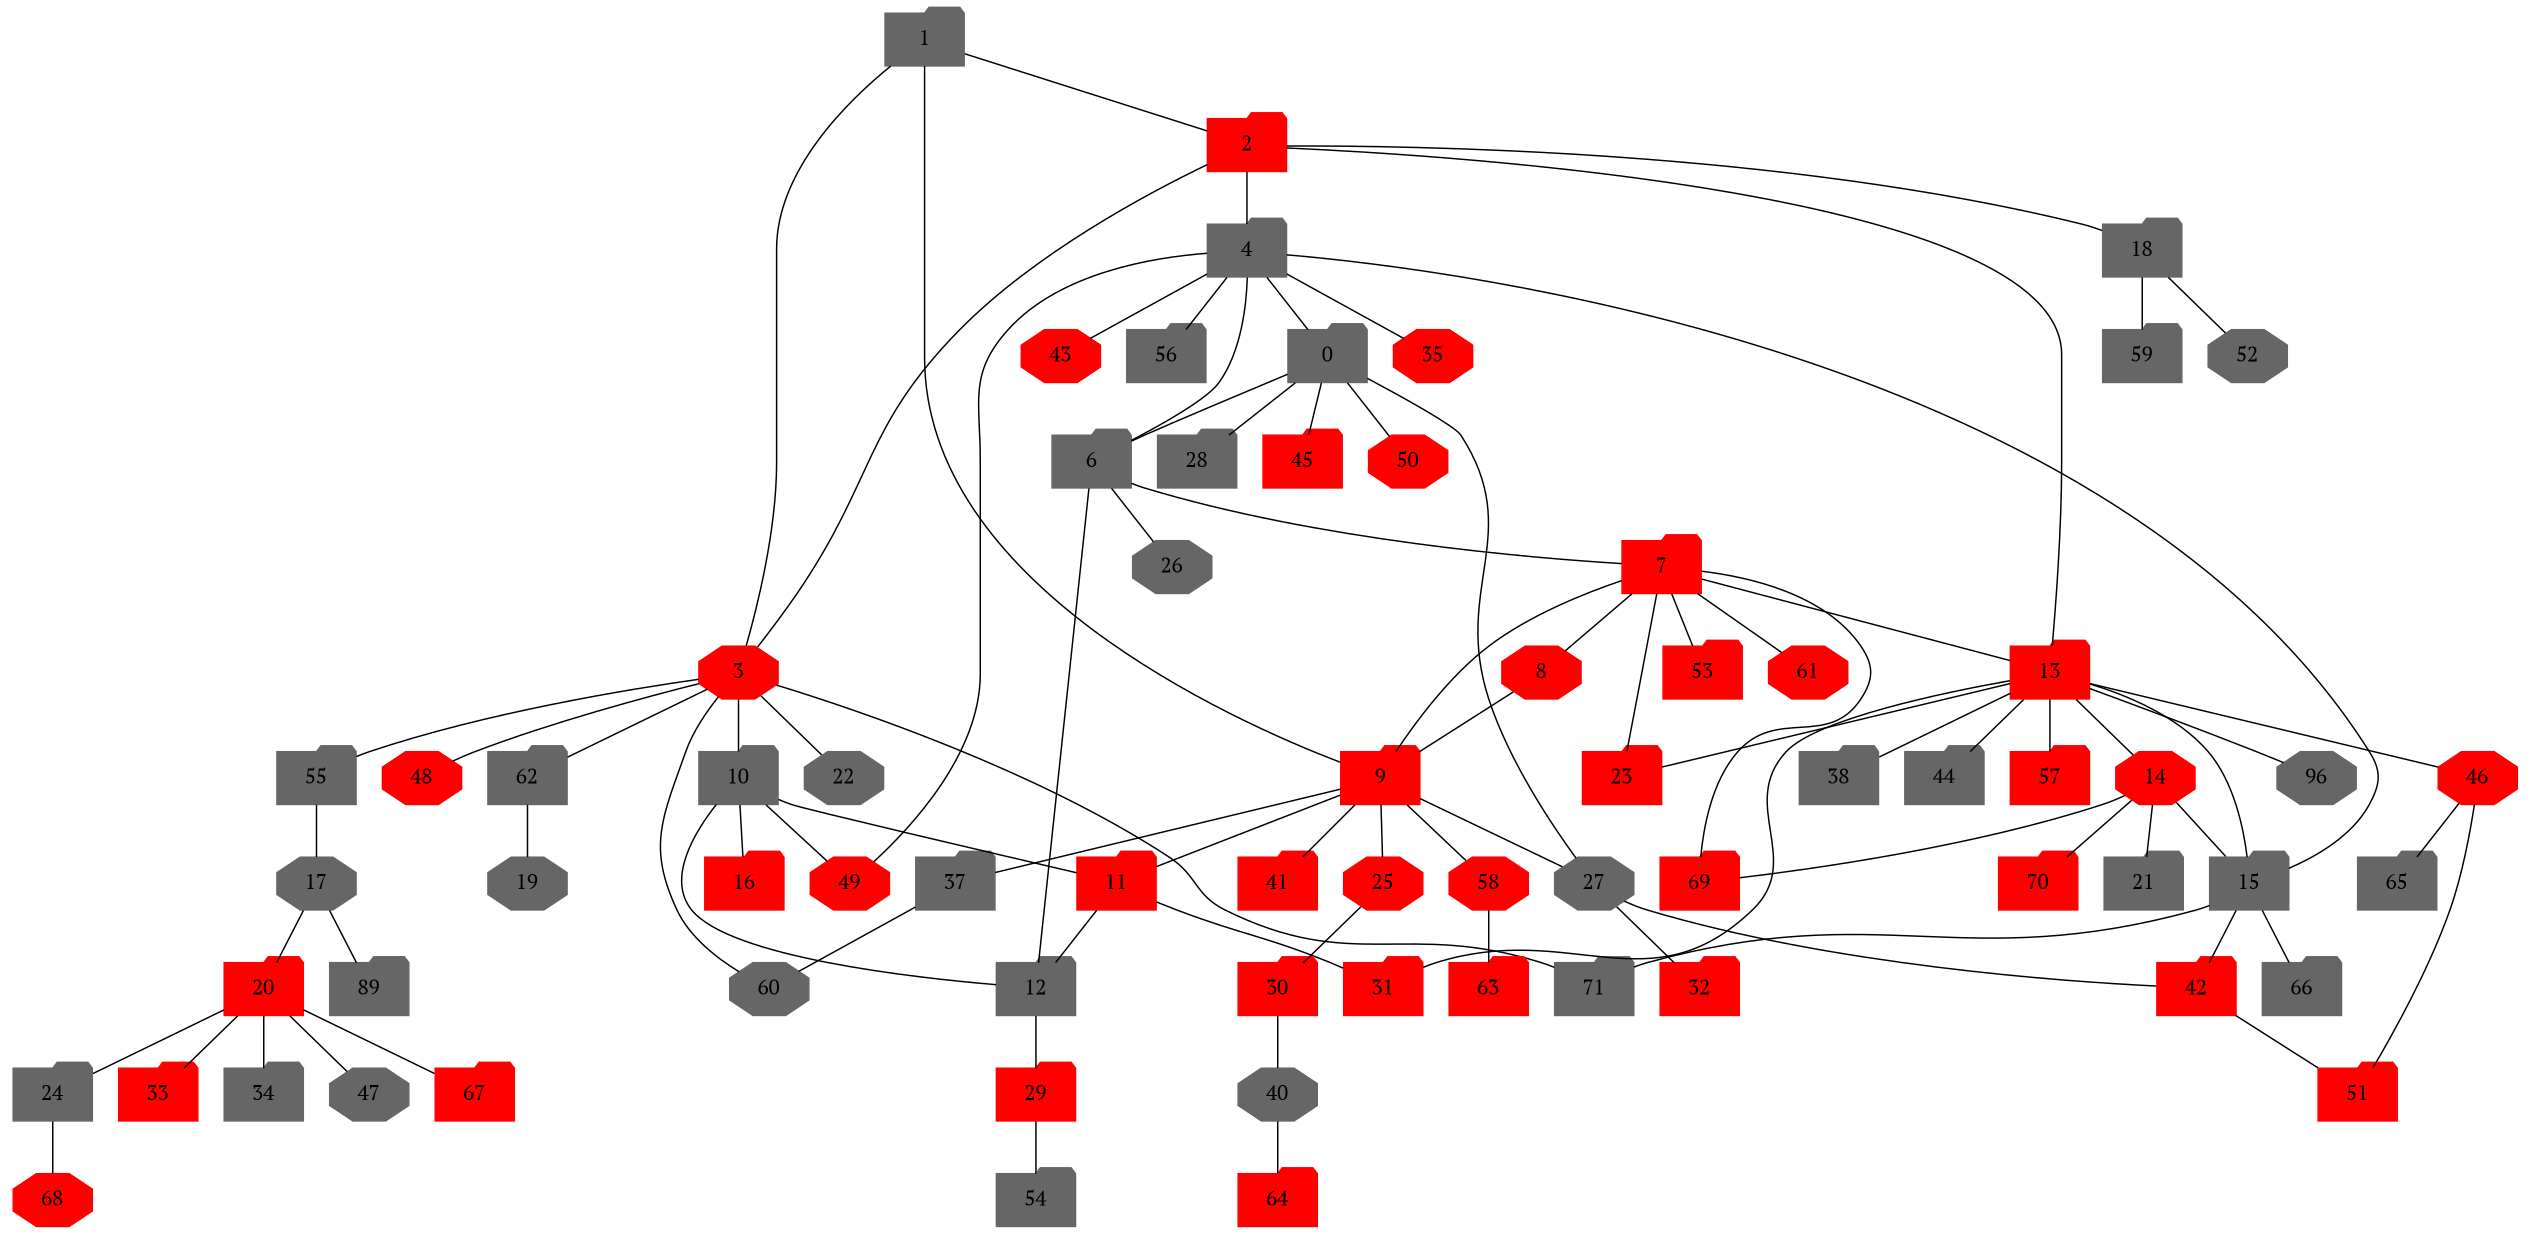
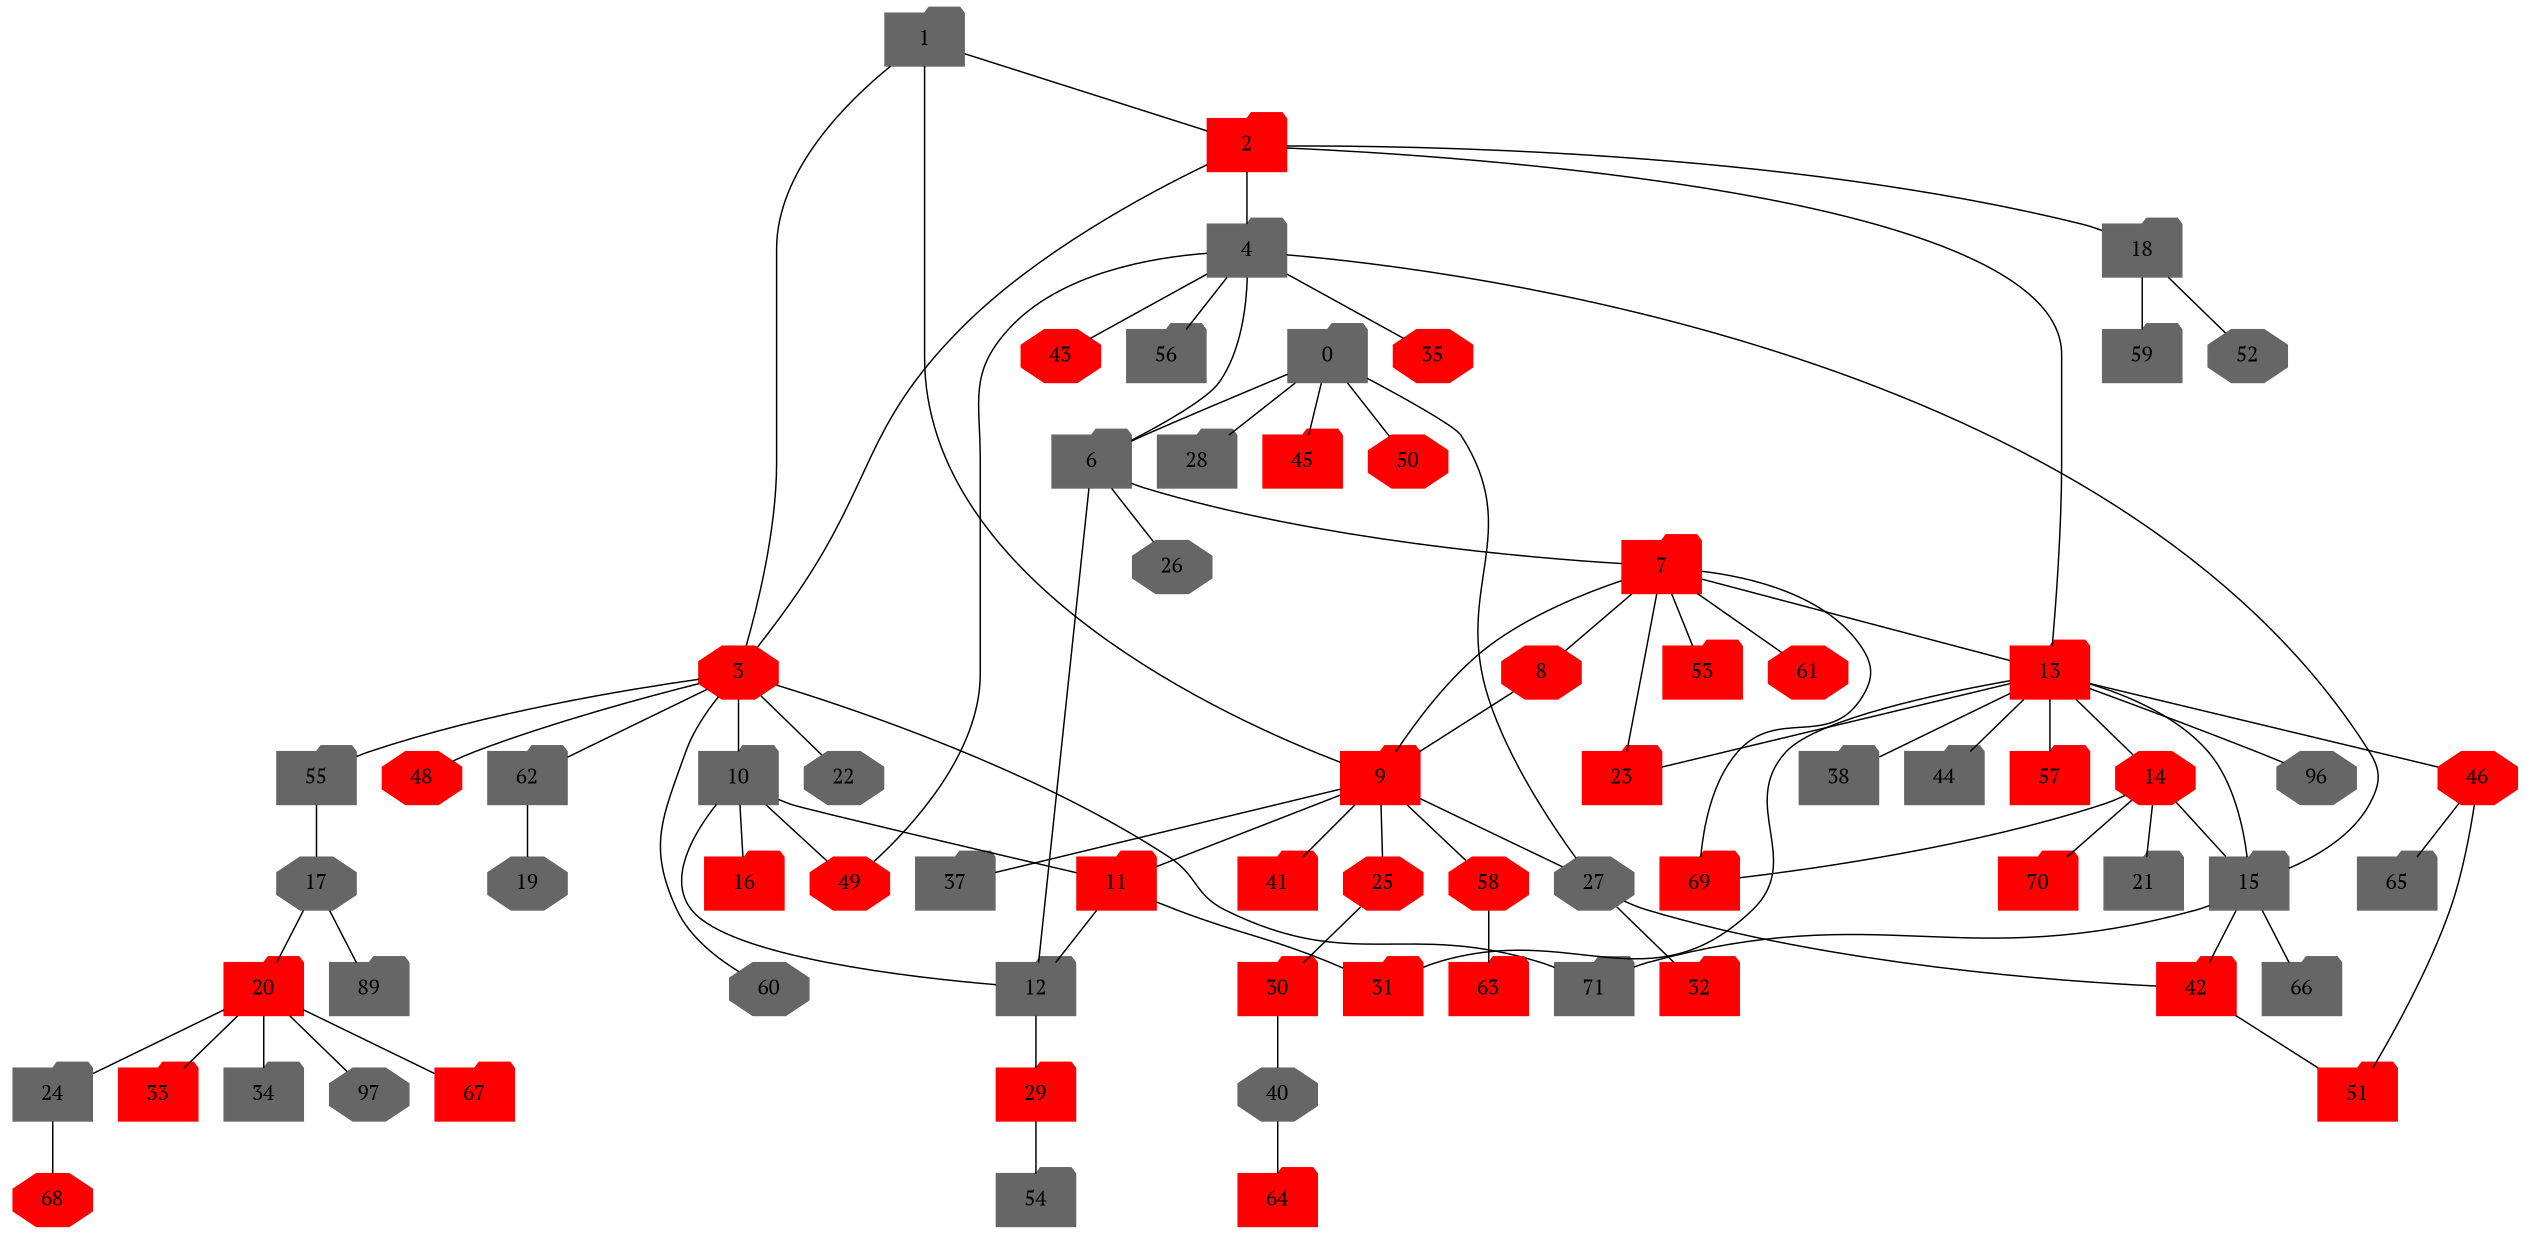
(1287, 303) -> none
(857, 939) -> none
(369, 1095) -> (369, 1095)
